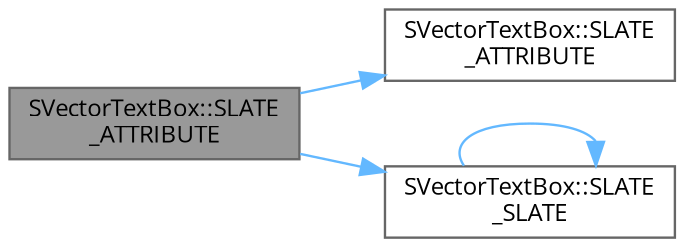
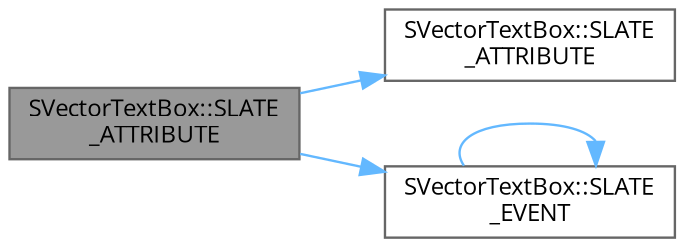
(530, 202) -> (530, 202)
